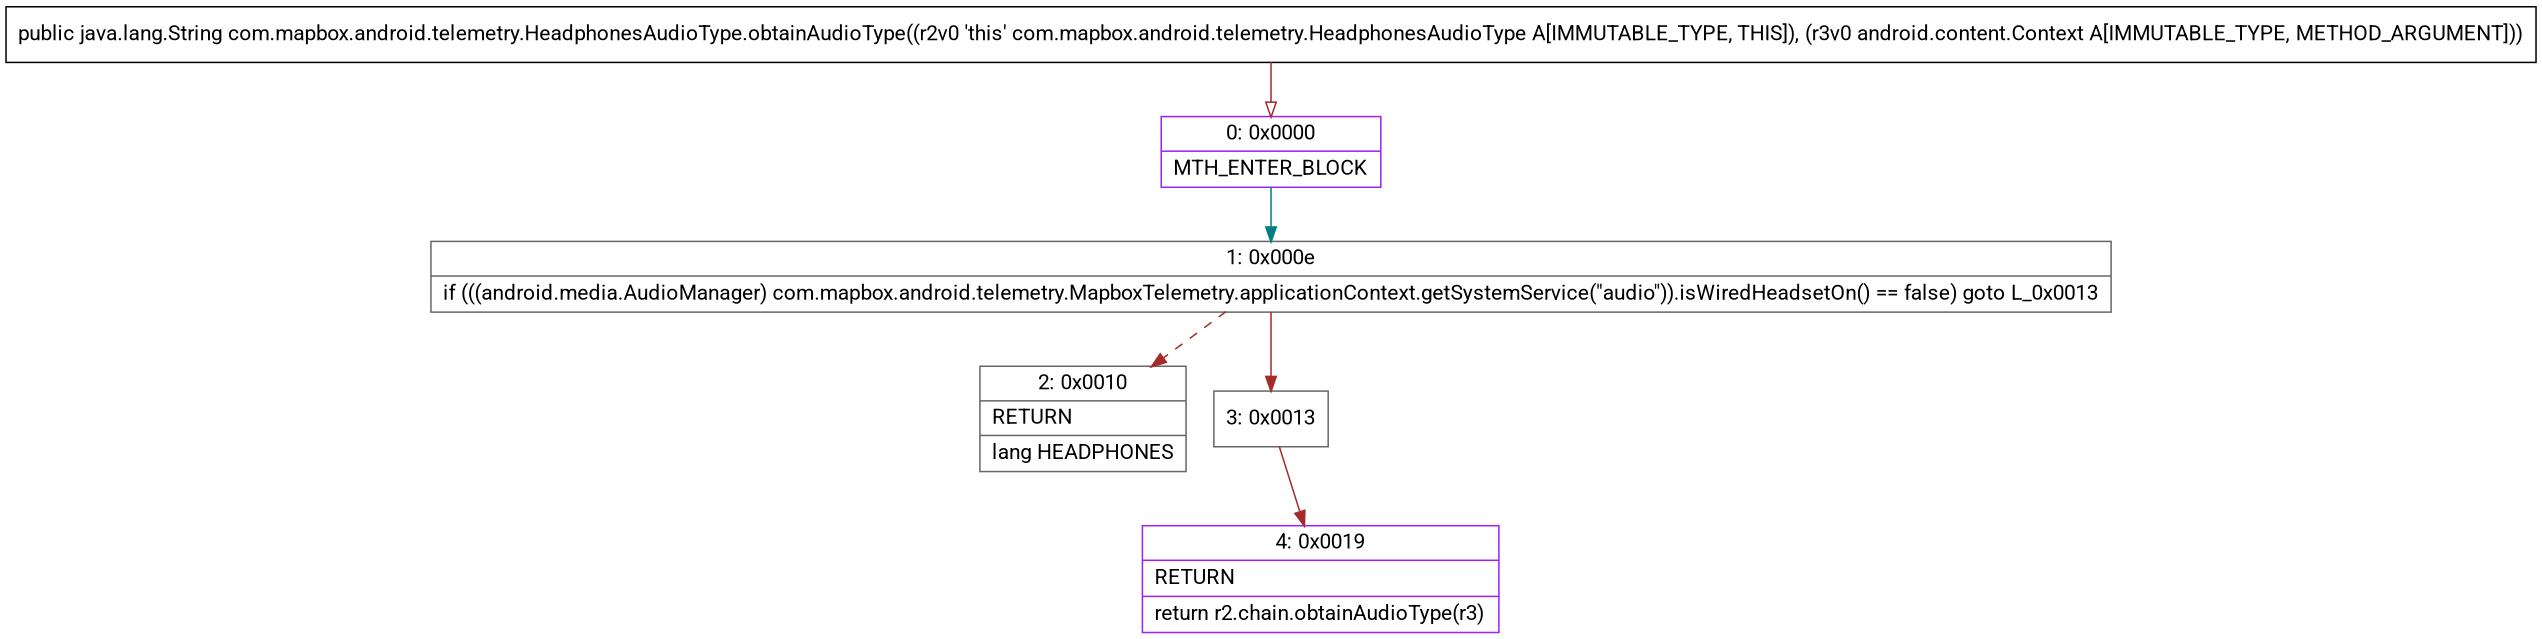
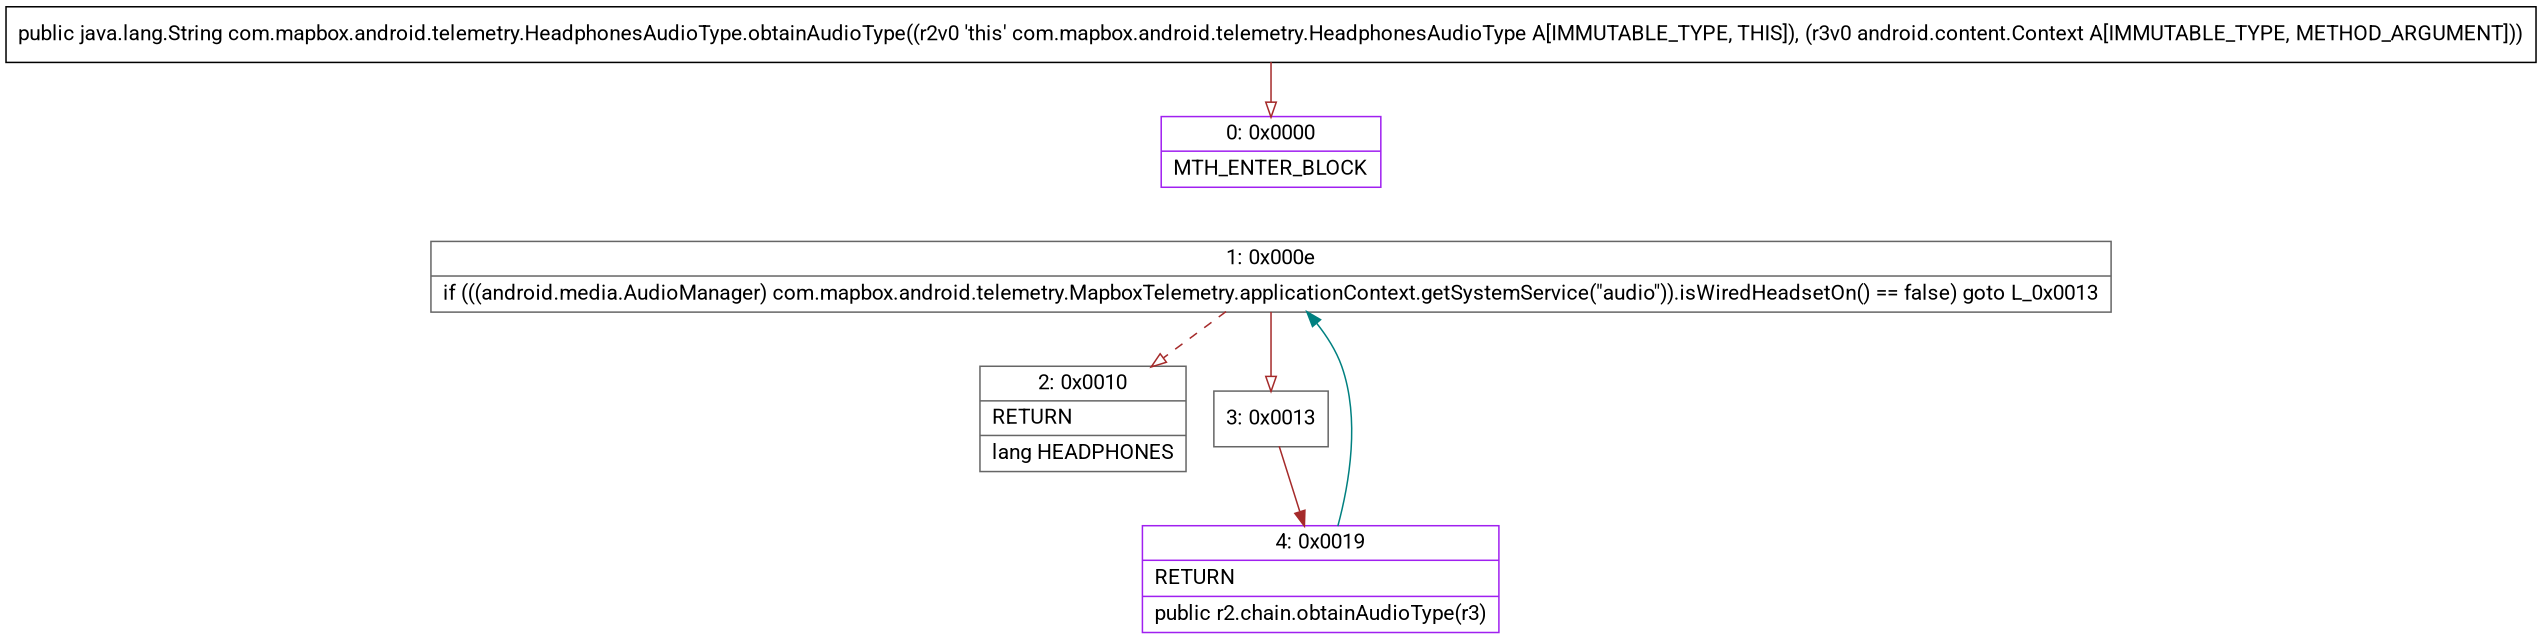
(1271, 207) -> (1351, 421)
(1195, 335) -> (1195, 335)
(1271, 344) -> (1271, 344)
(1320, 614) -> (1321, 614)
